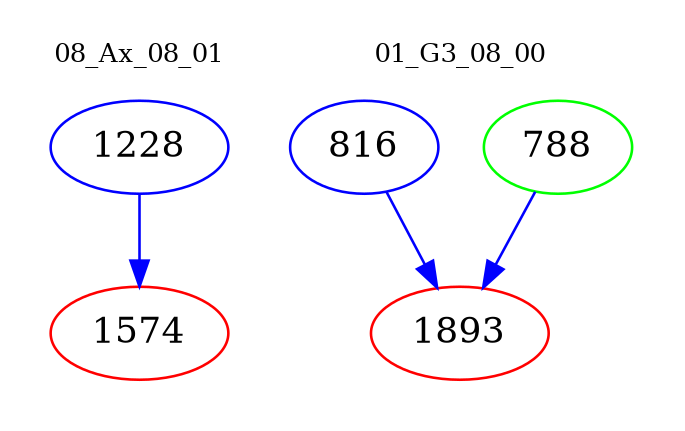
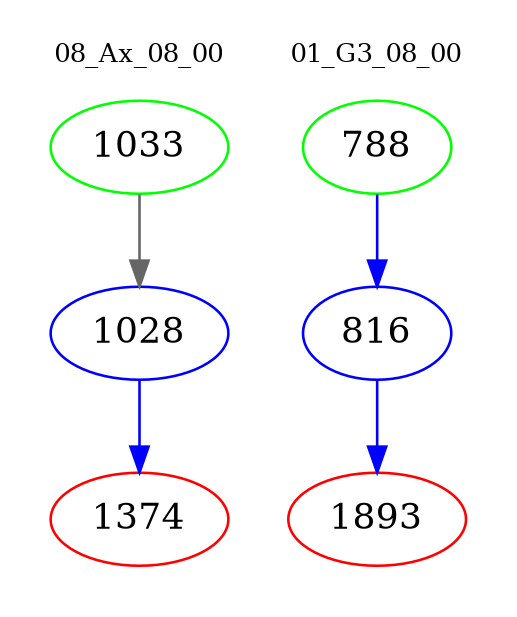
(140, 56) -> (140, 56)
none -> (140, 147)
(140, 147) -> (140, 333)
(515, 228) -> (377, 228)
(140, 333) -> (140, 519)
